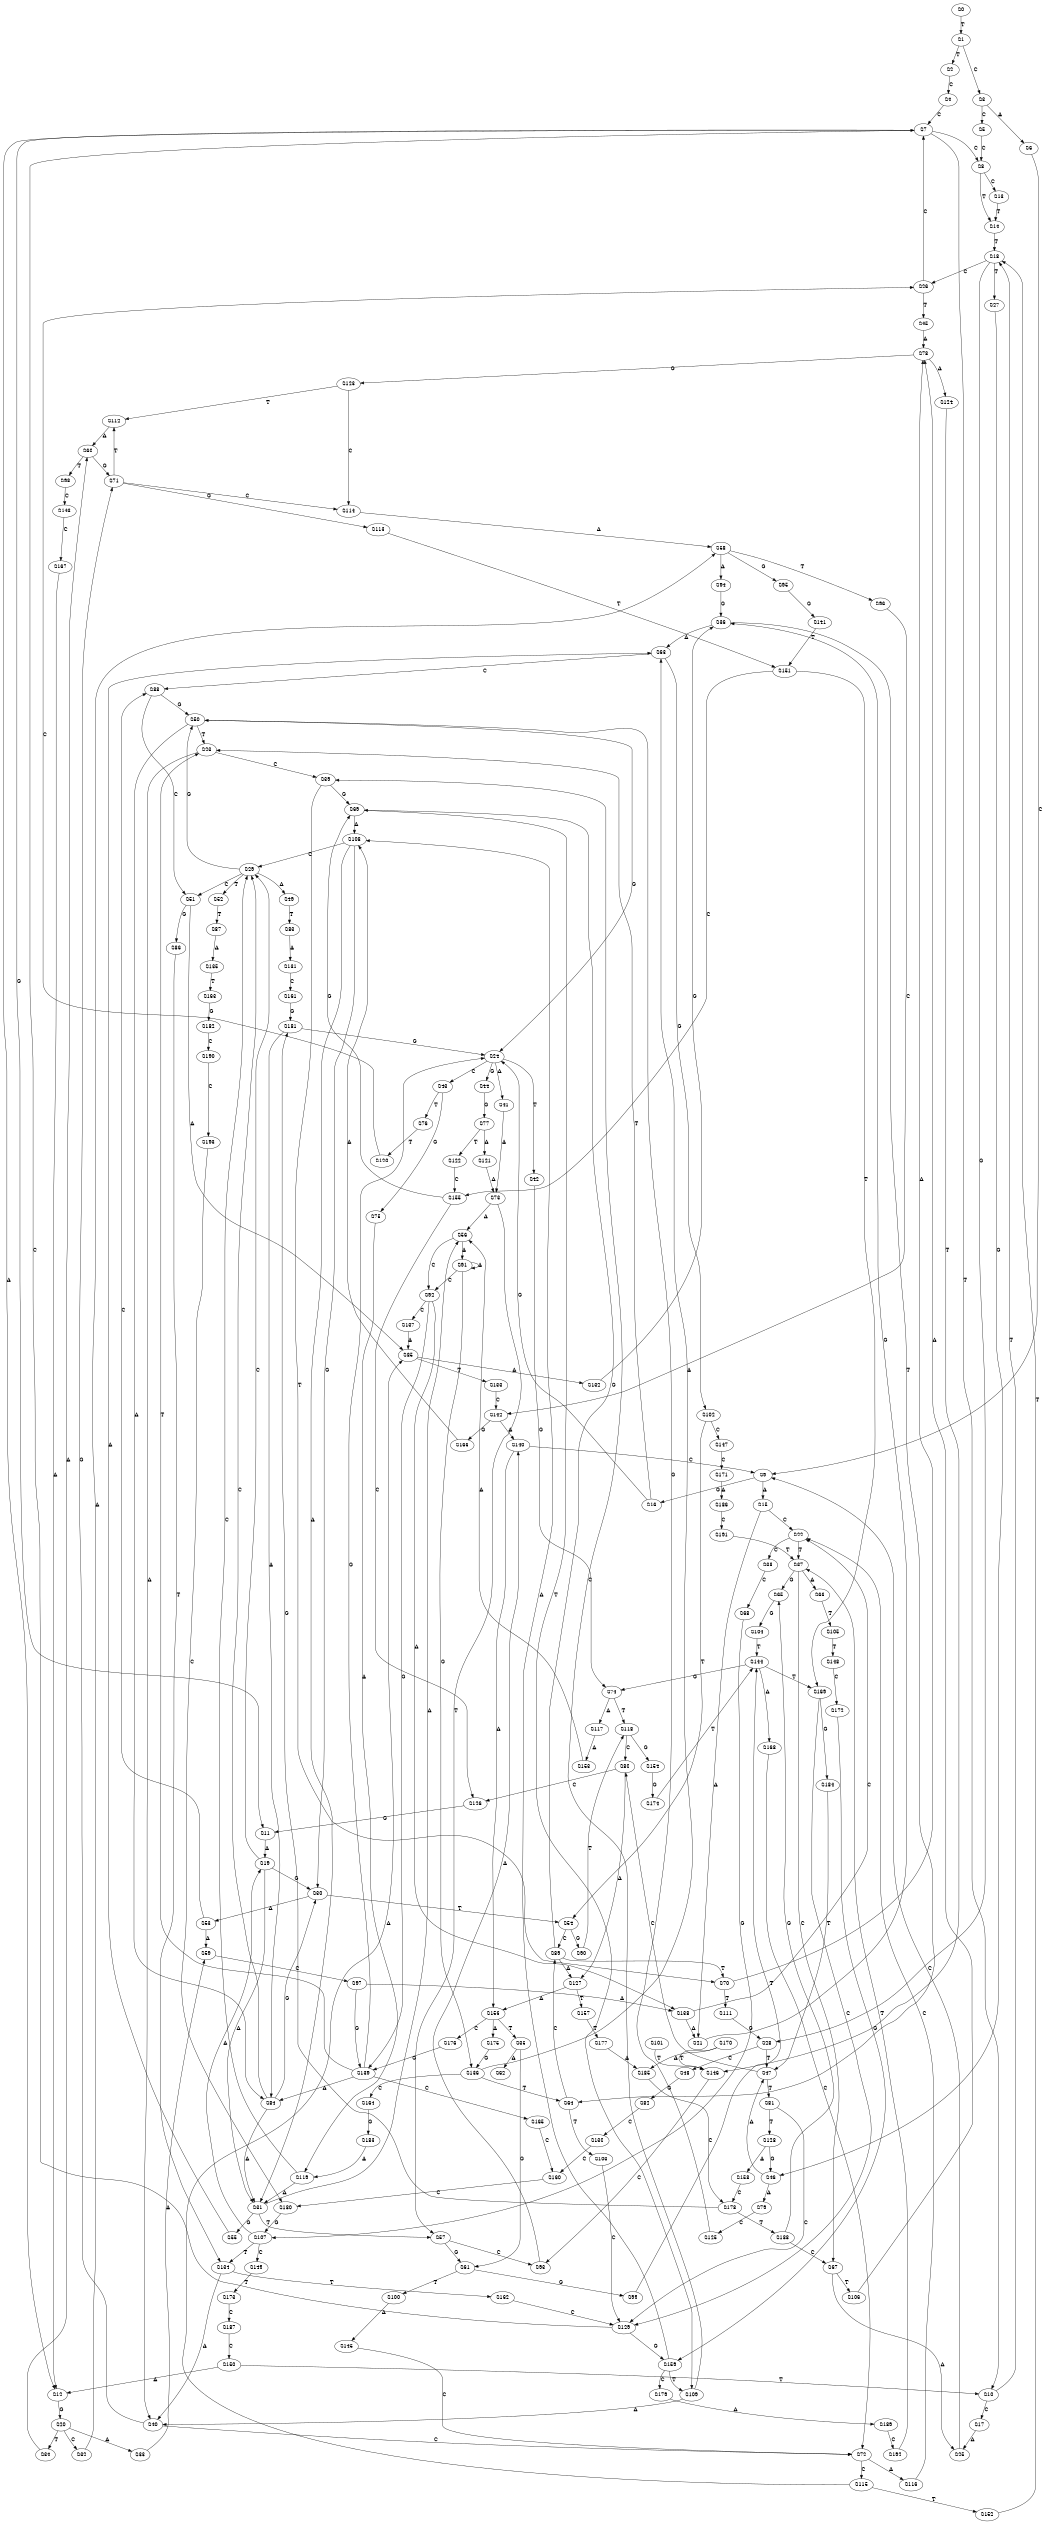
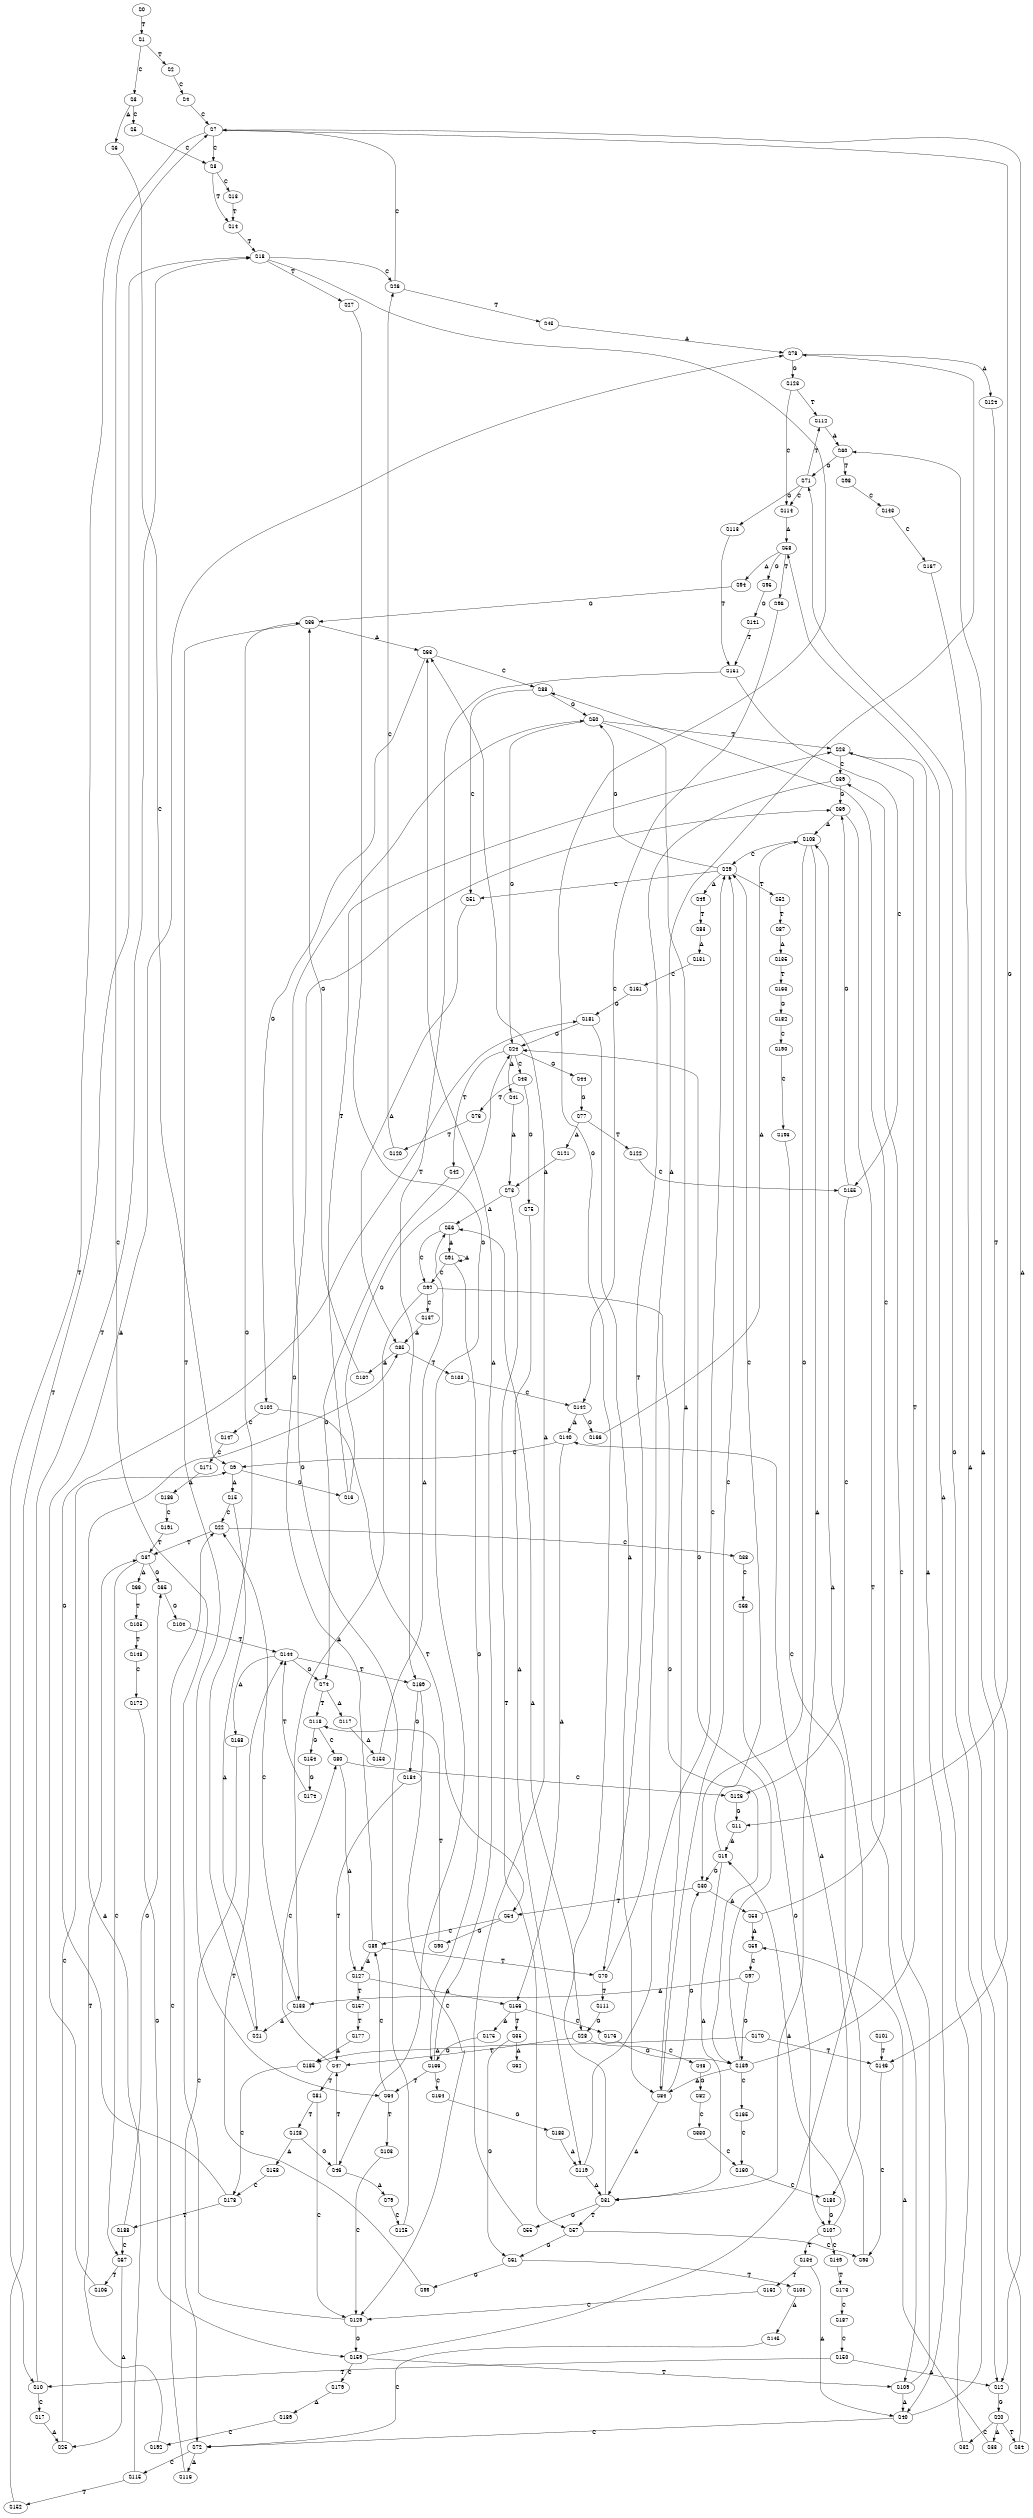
(176, 948) -> none
(752, 2122) -> (338, 2115)
(597, 2141) -> (699, 2133)
